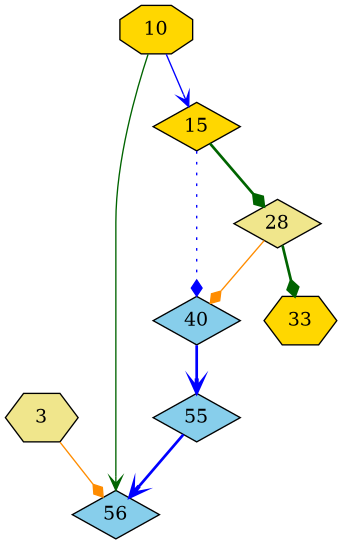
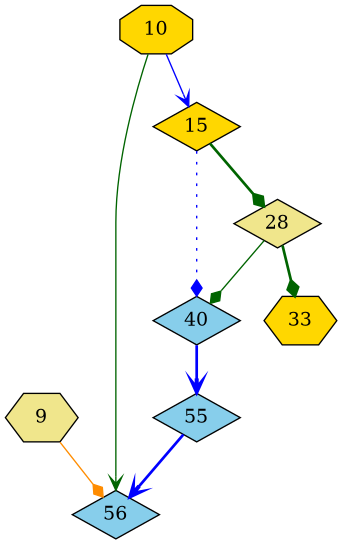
(243, 266) -> (243, 266)
(42, 418) -> (42, 418)
